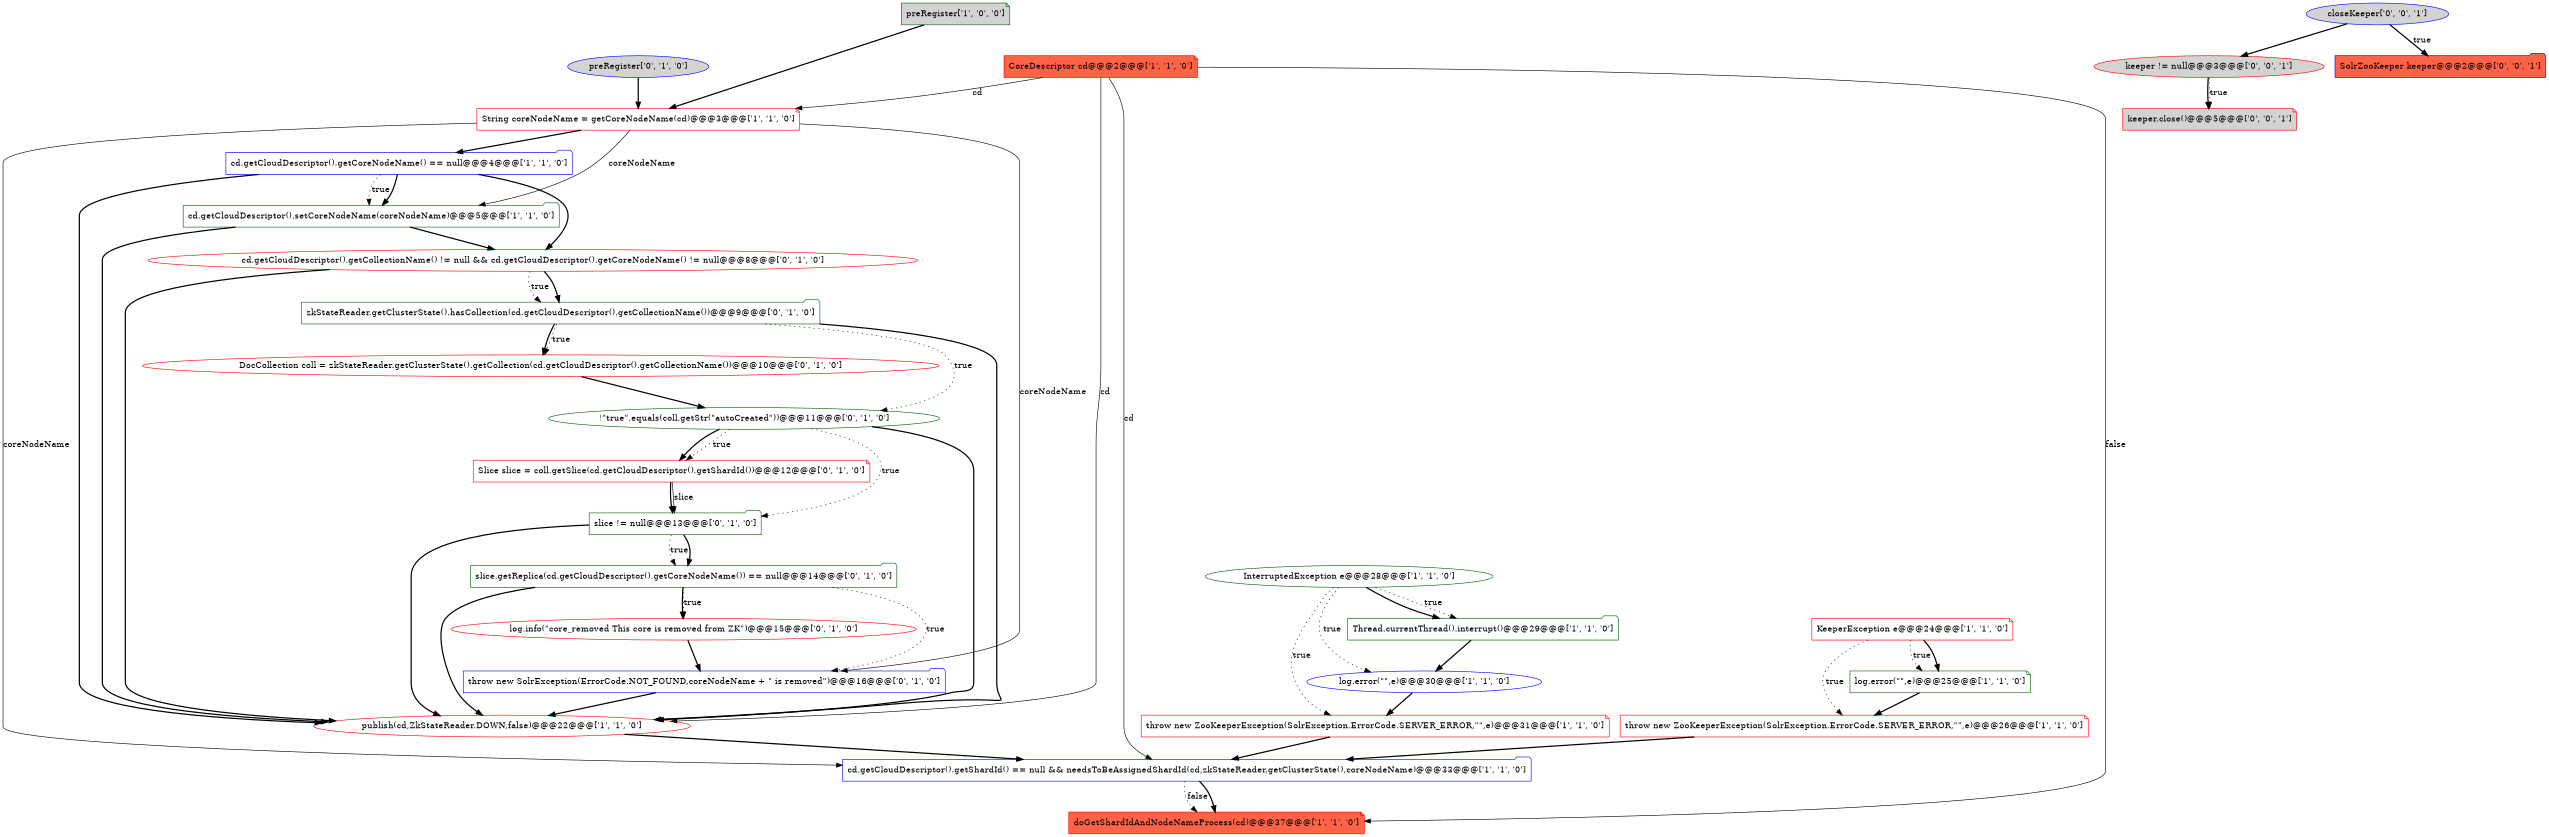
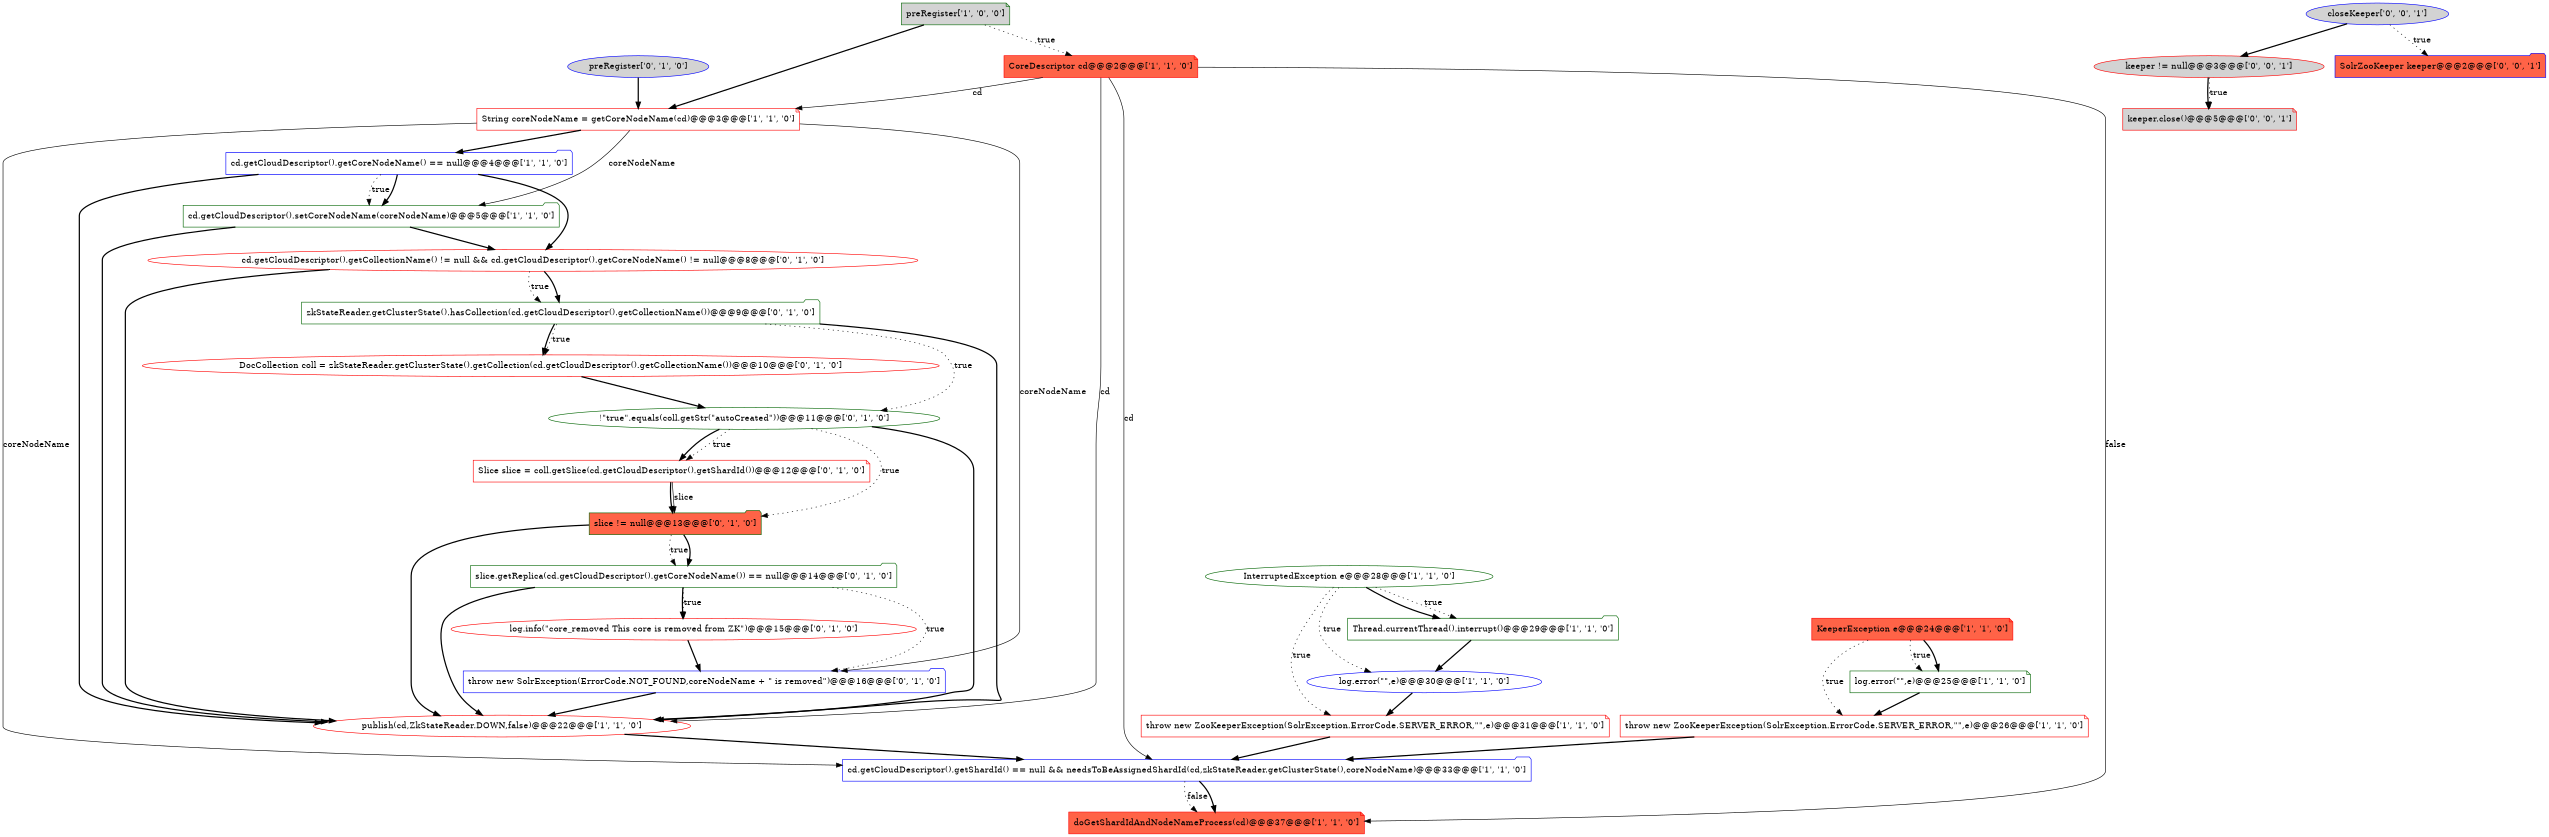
(2406, 38) -> (2406, 38)
none -> (1025, 39)
(675, 524) -> (675, 524)
(1912, 629) -> (1912, 629)
